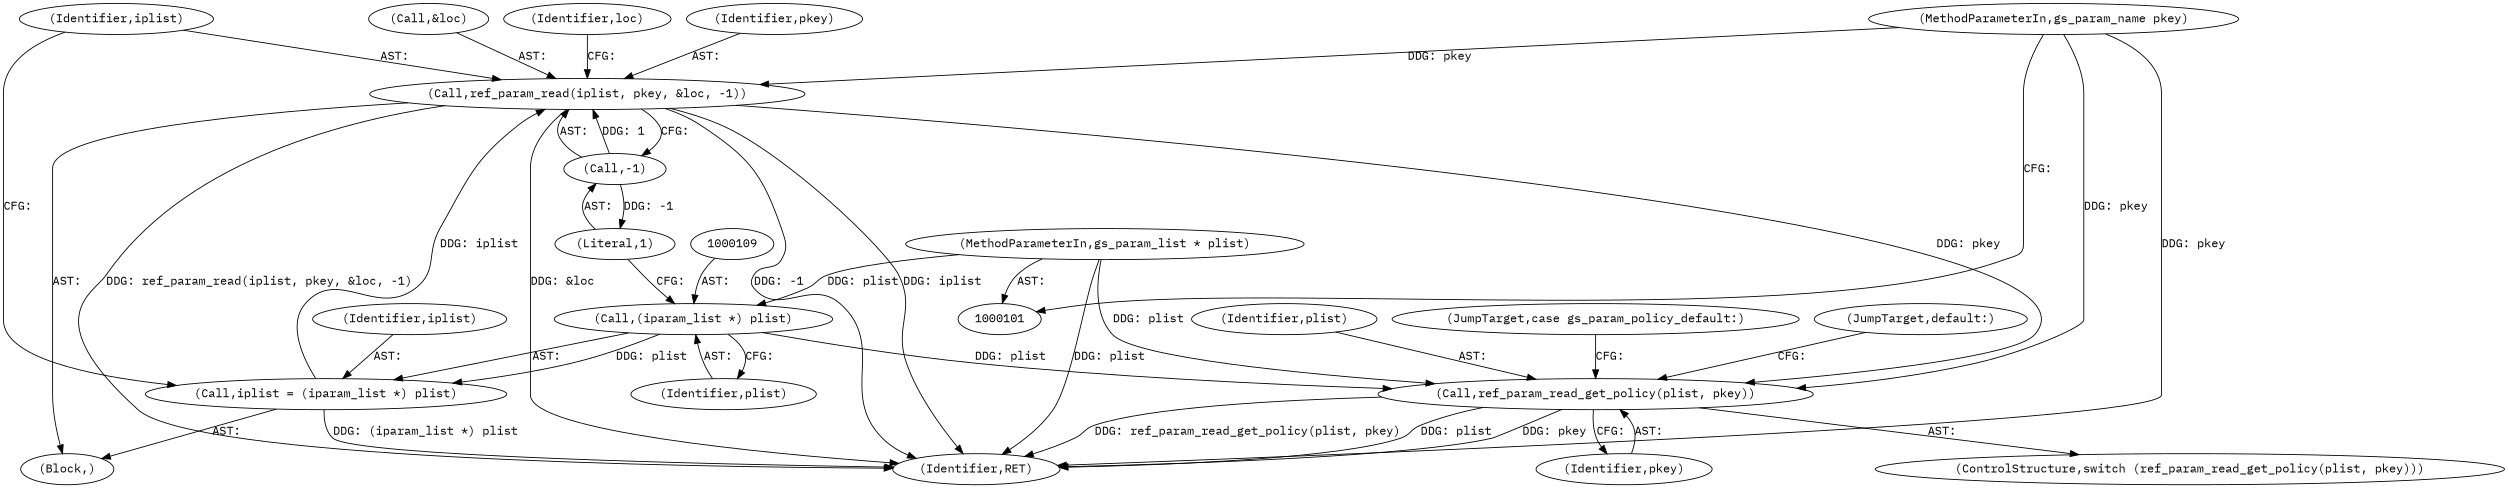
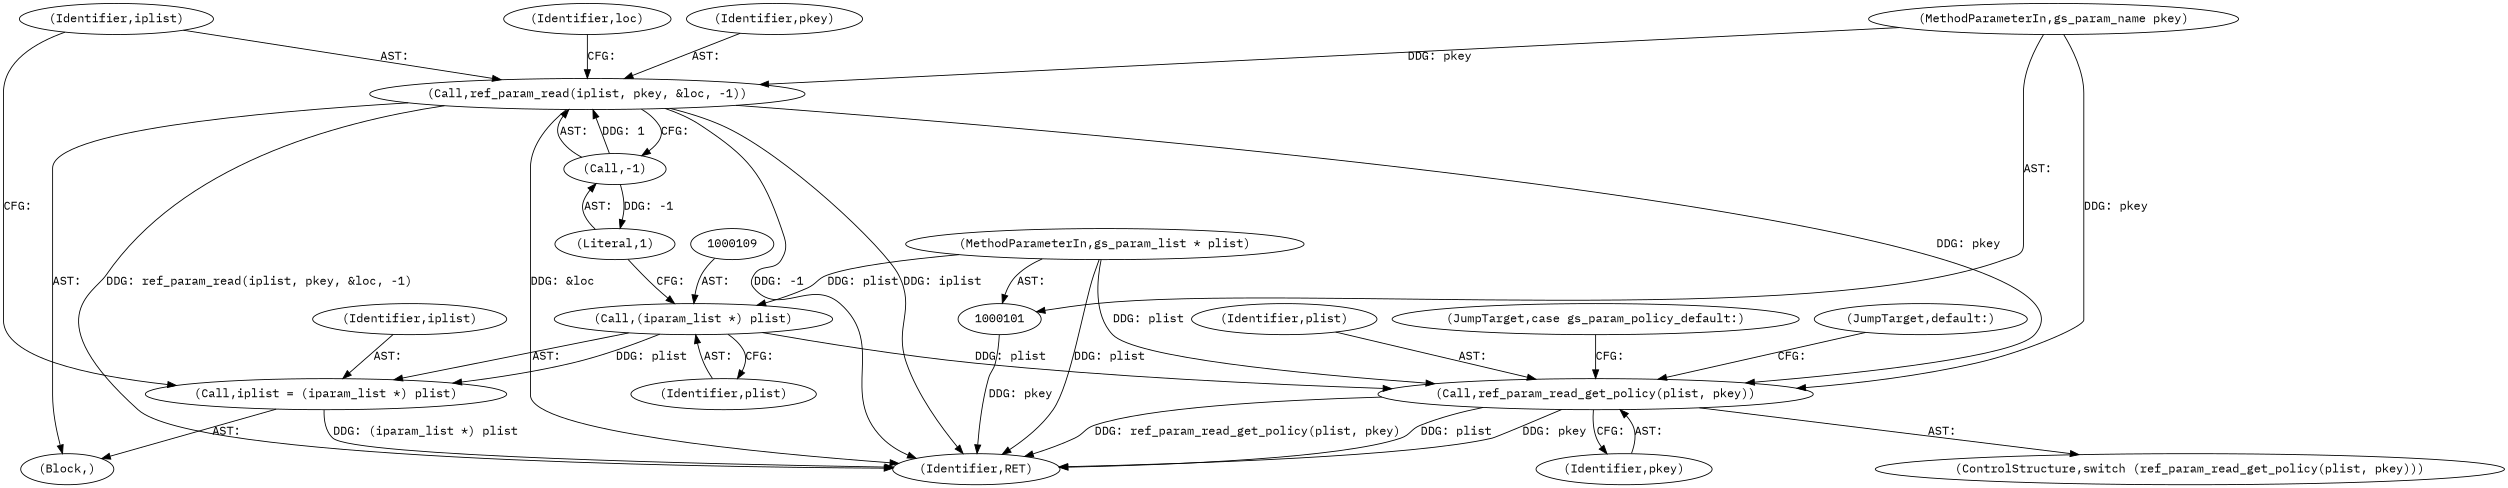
(429, 19) -> none
(2042, 169) -> (2042, 169)
(423, 281) -> none
(1809, 431) -> (986, 389)
